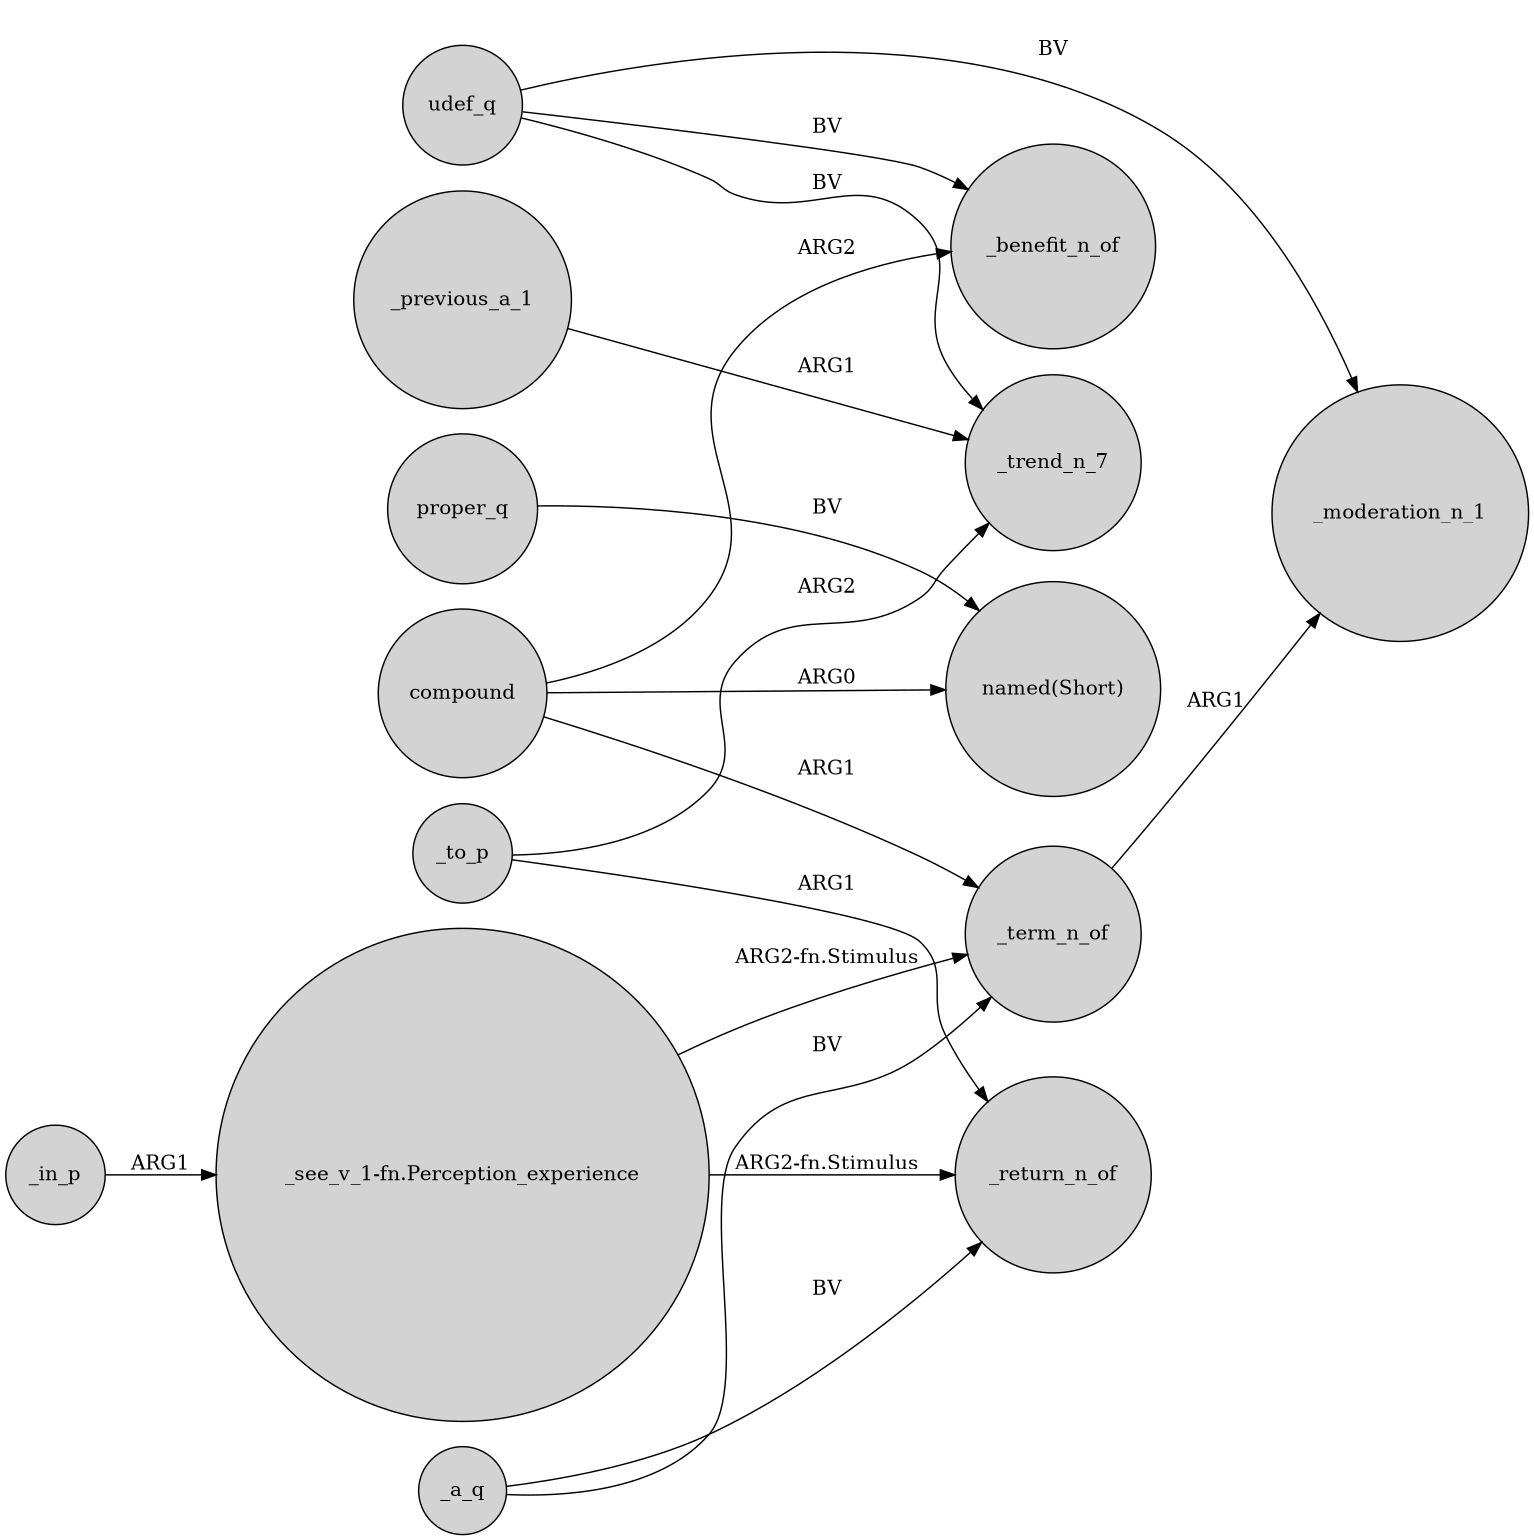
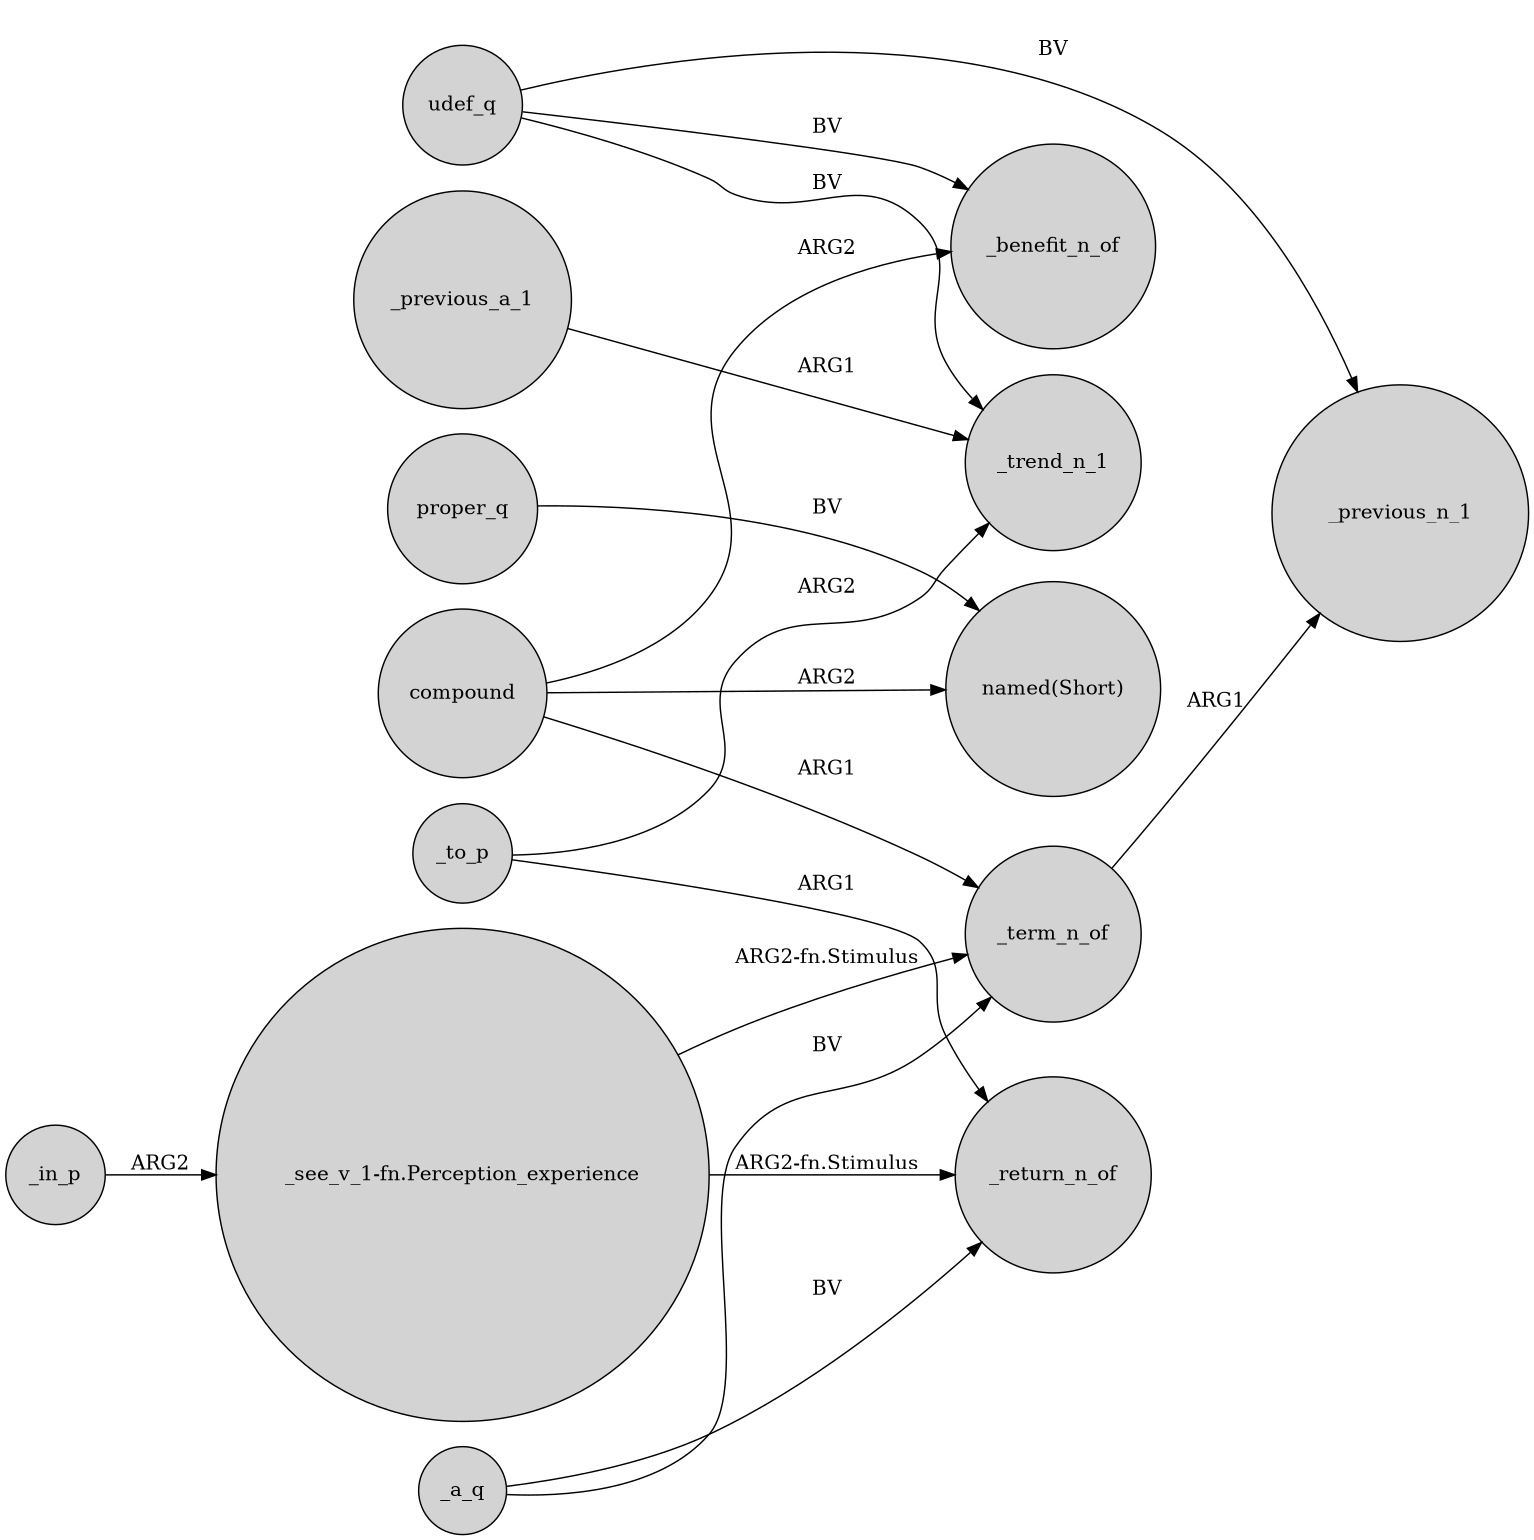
(1053, 463) -> (1053, 463)
(1400, 513) -> (1400, 513)
(827, 678) -> (827, 678)
(161, 1164) -> (161, 1164)
